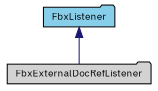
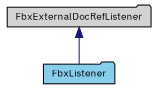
(79, 51) -> (79, 51)
